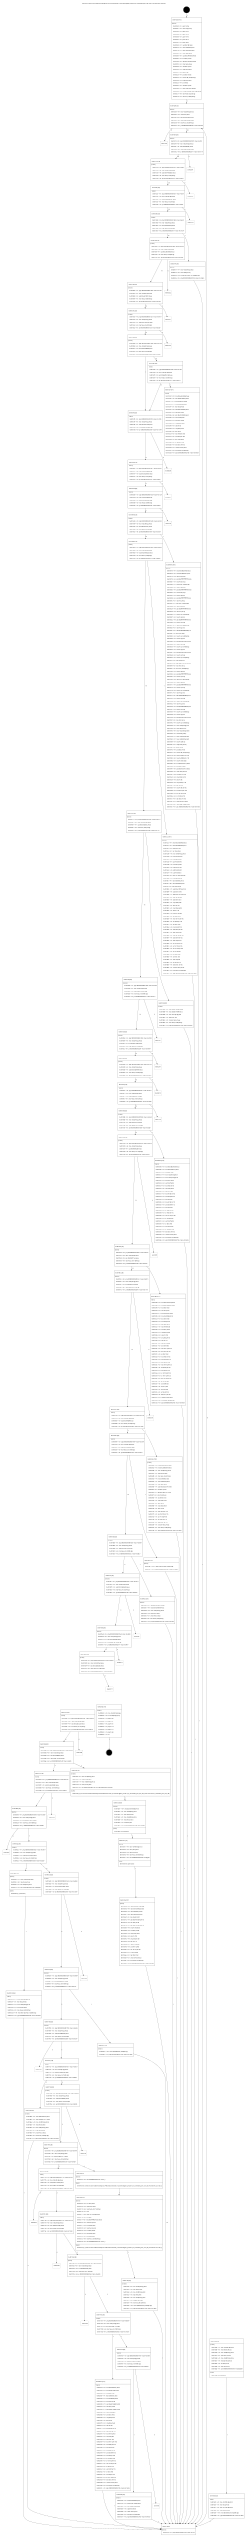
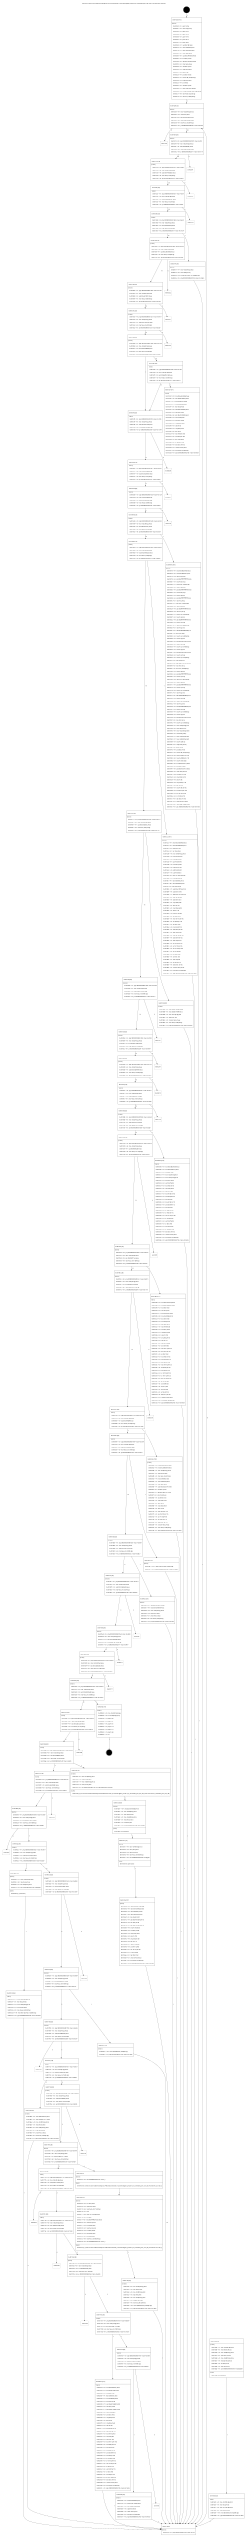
none -> (87, 1689)
